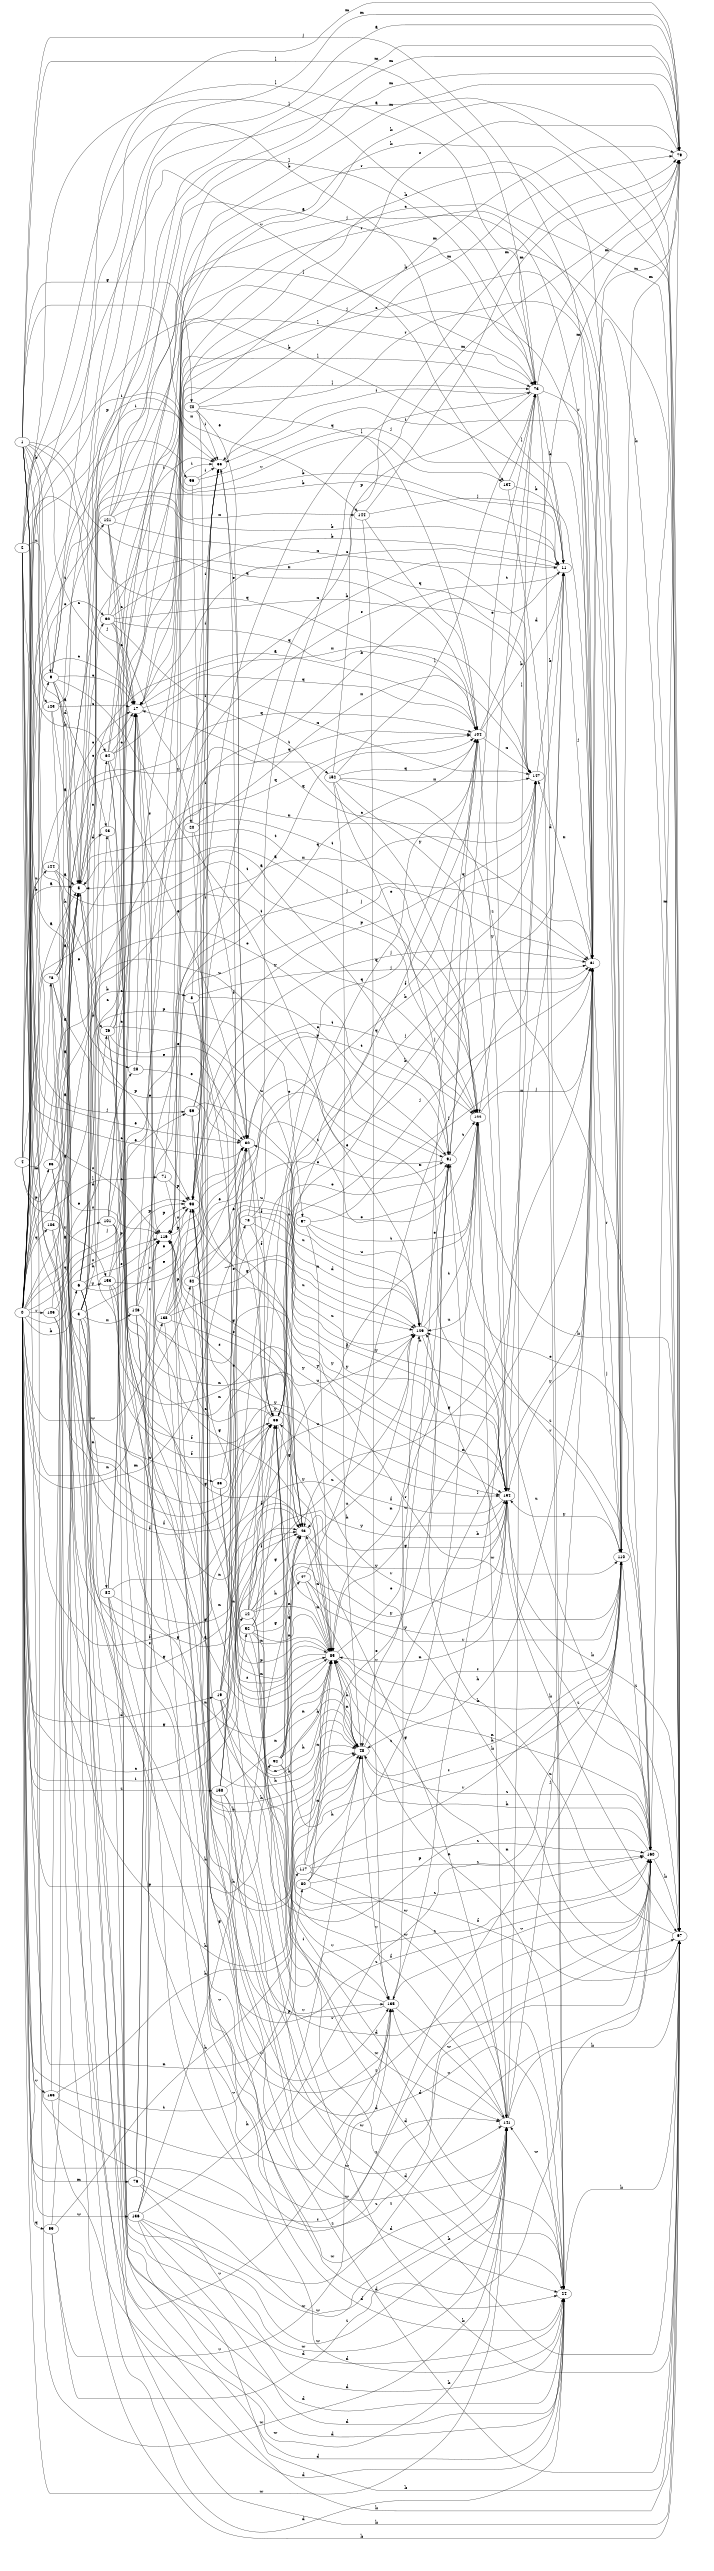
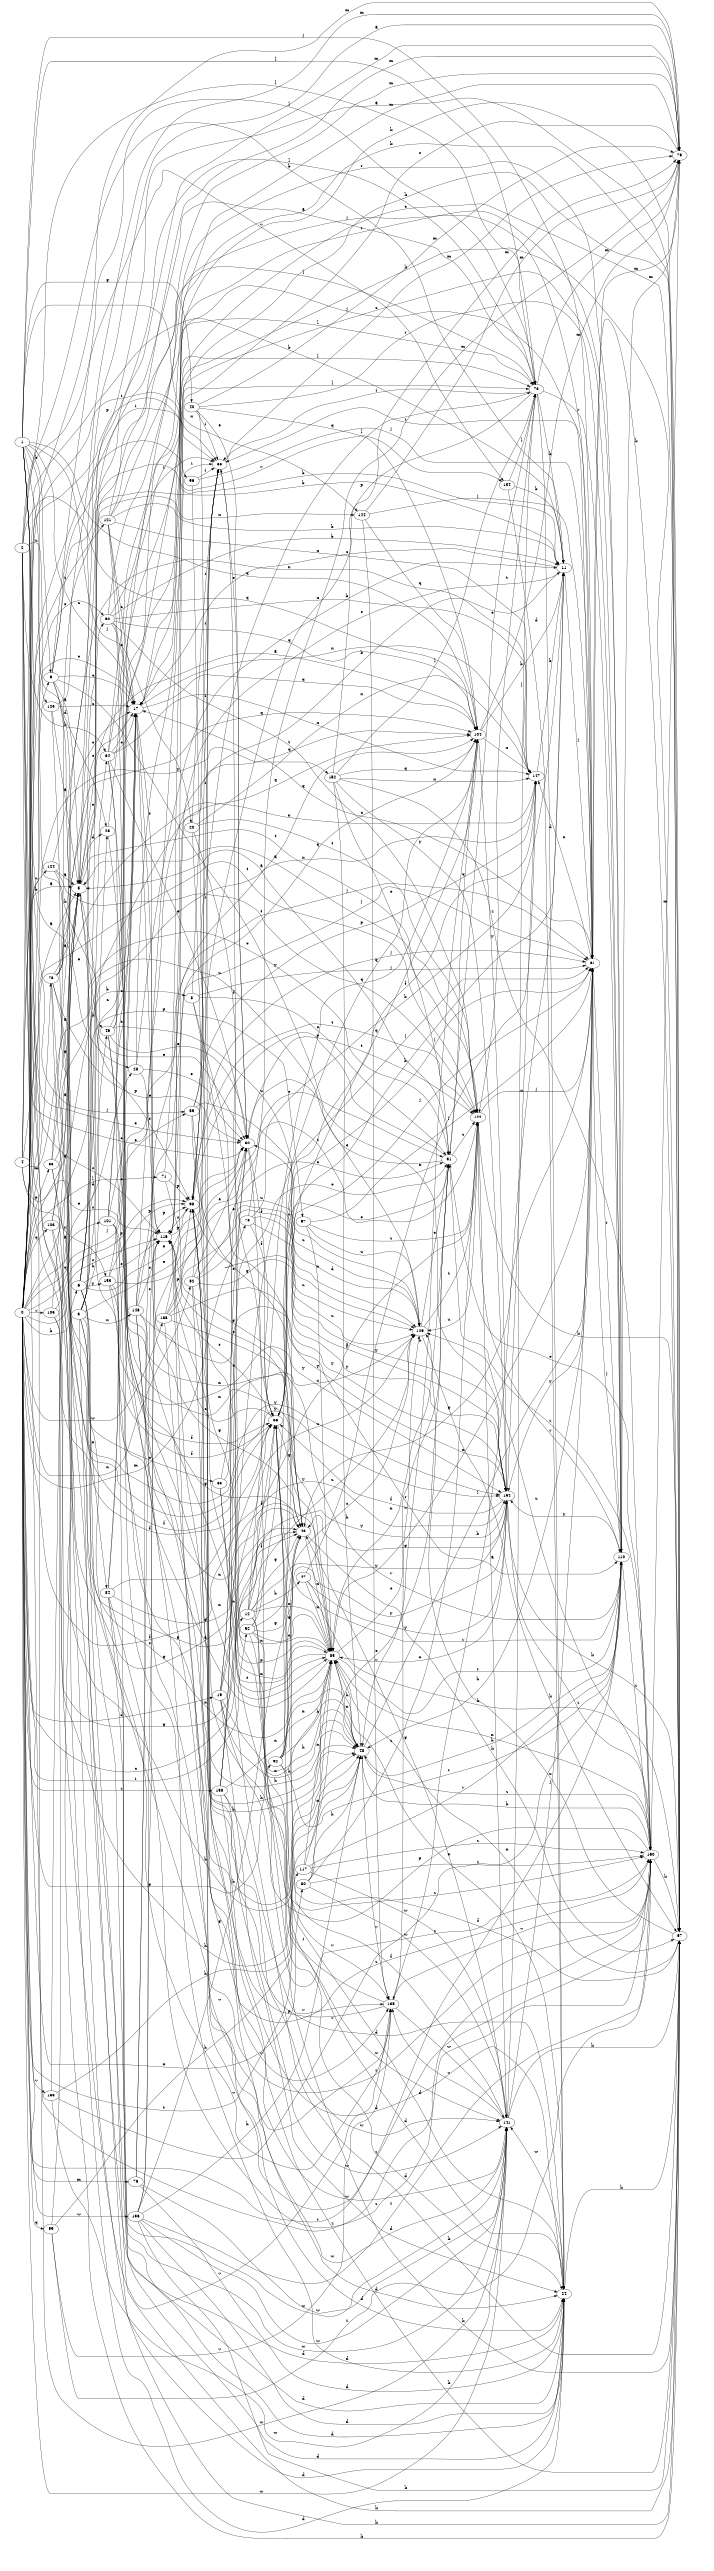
none -> (150, 1140)
(492, 1558) -> (492, 1558)
